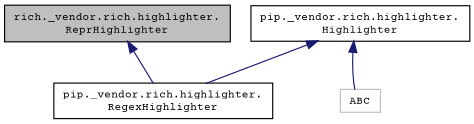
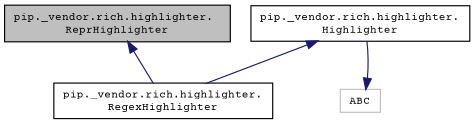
(117, 23) -> (117, 23)
(353, 71) -> (368, 59)
